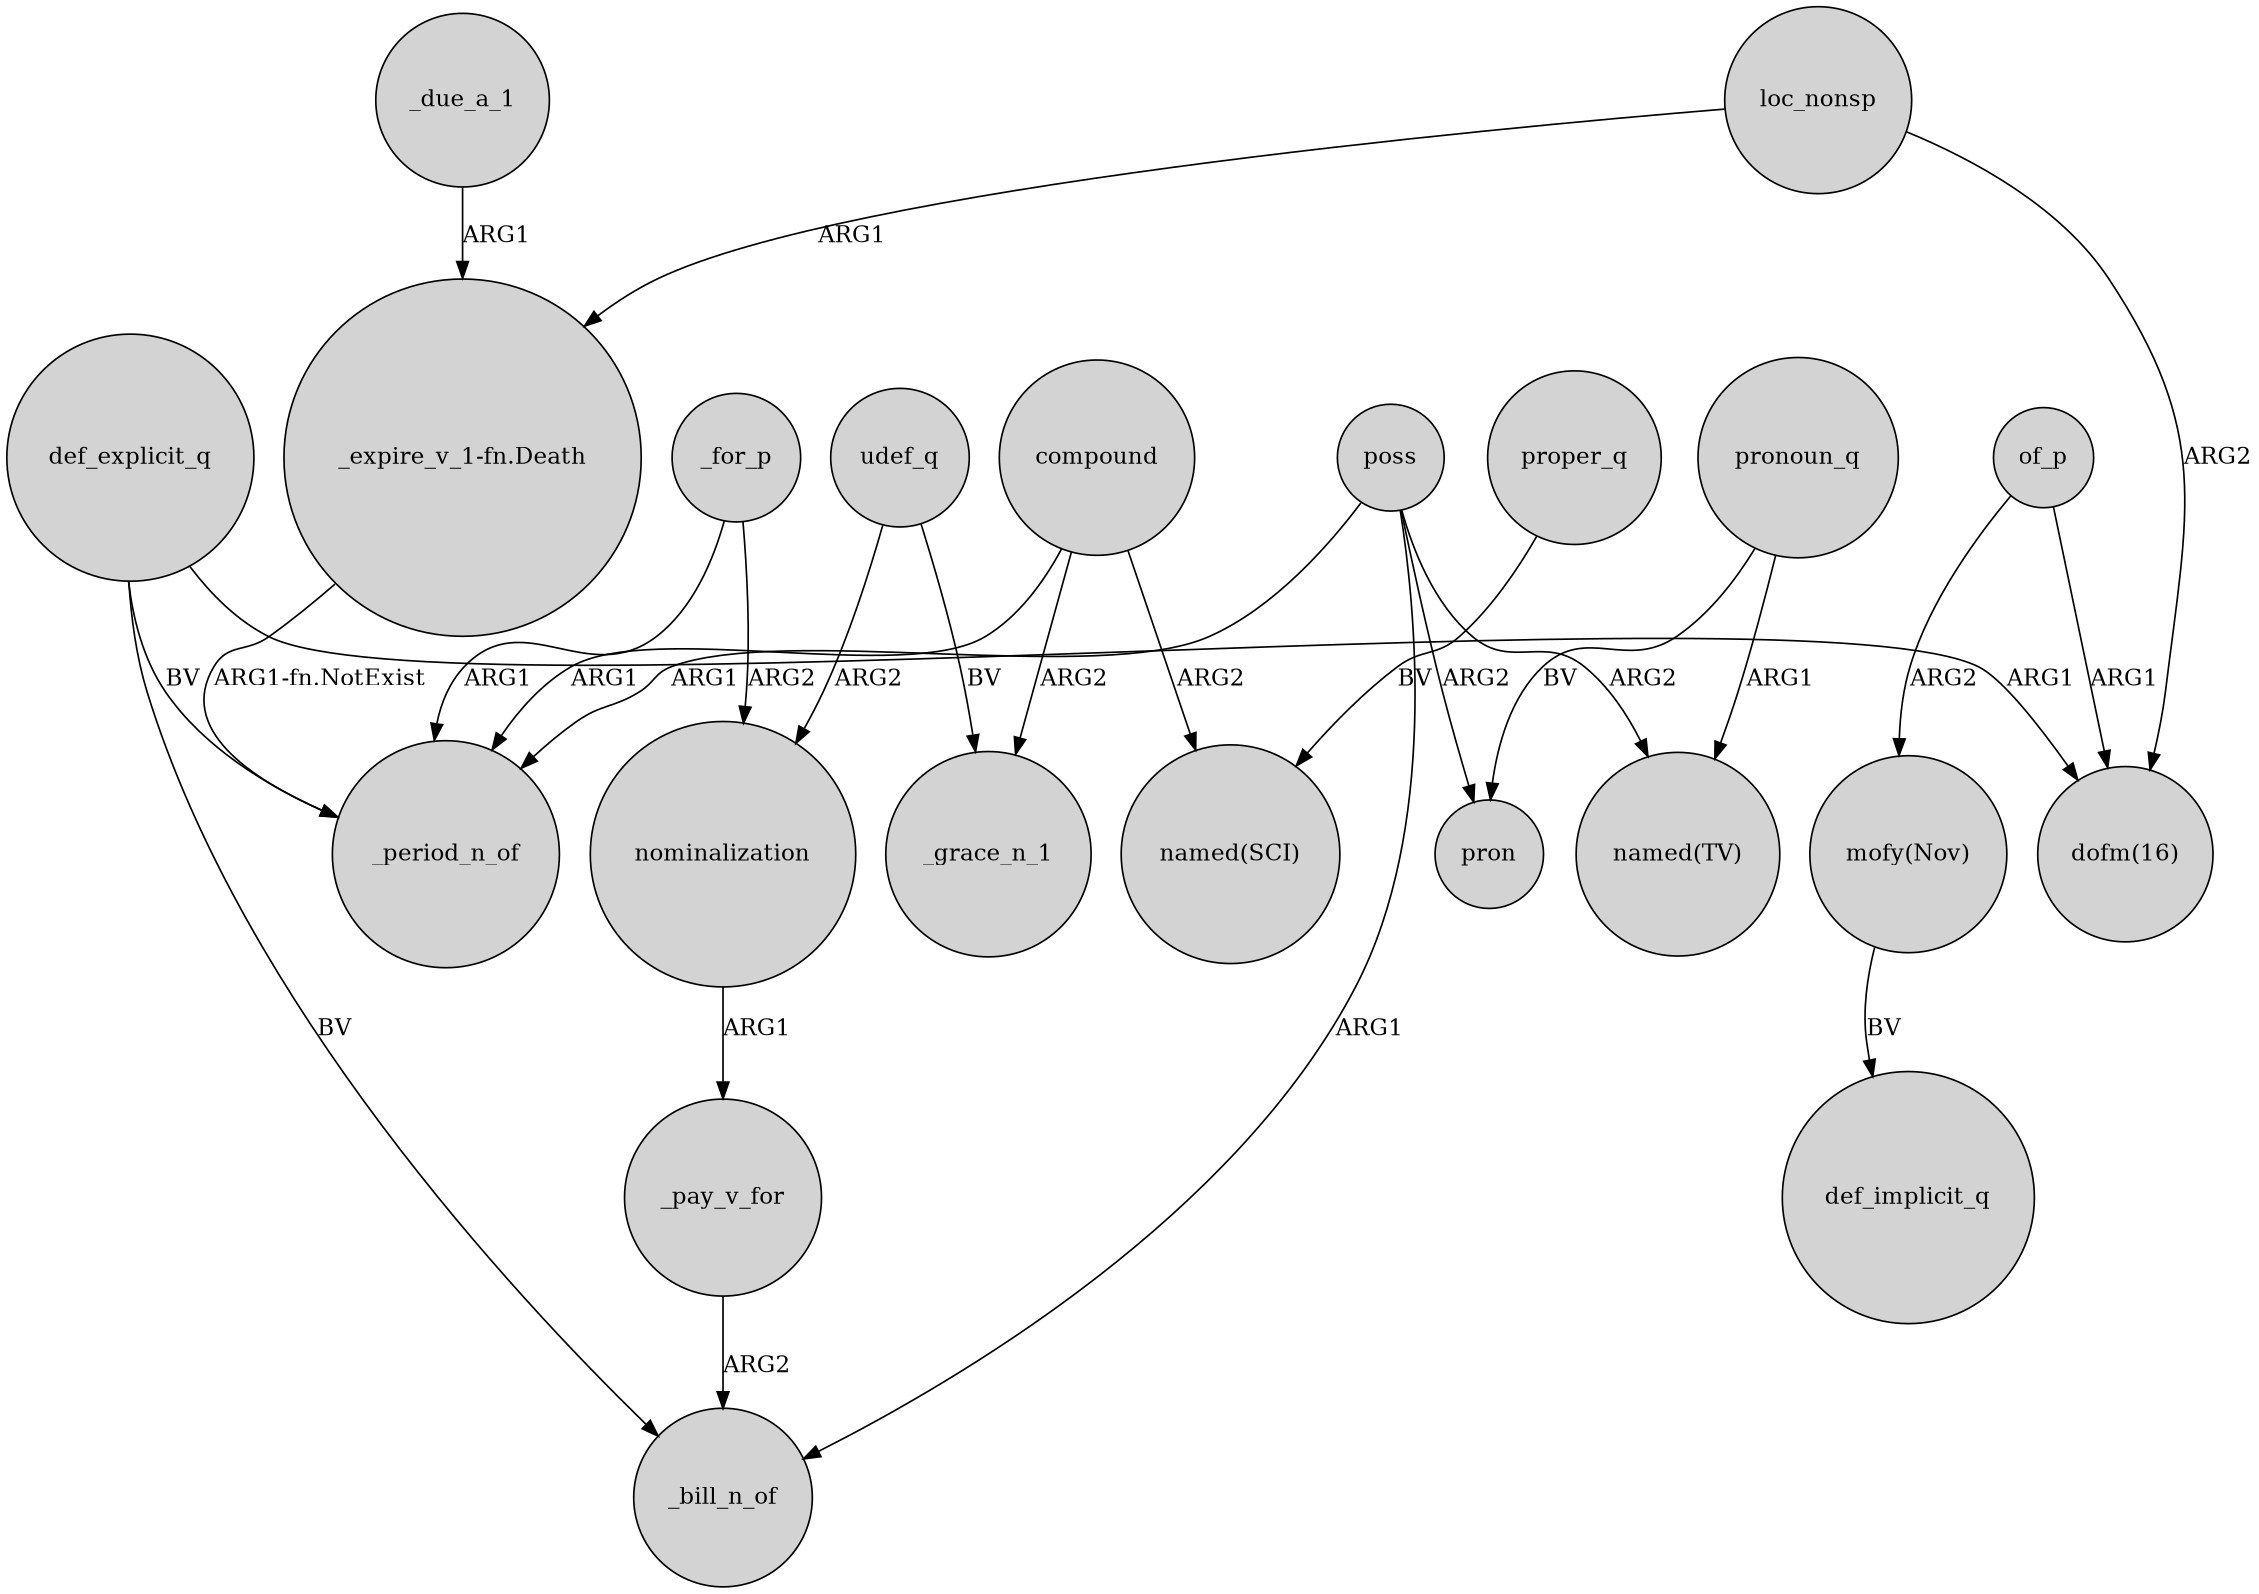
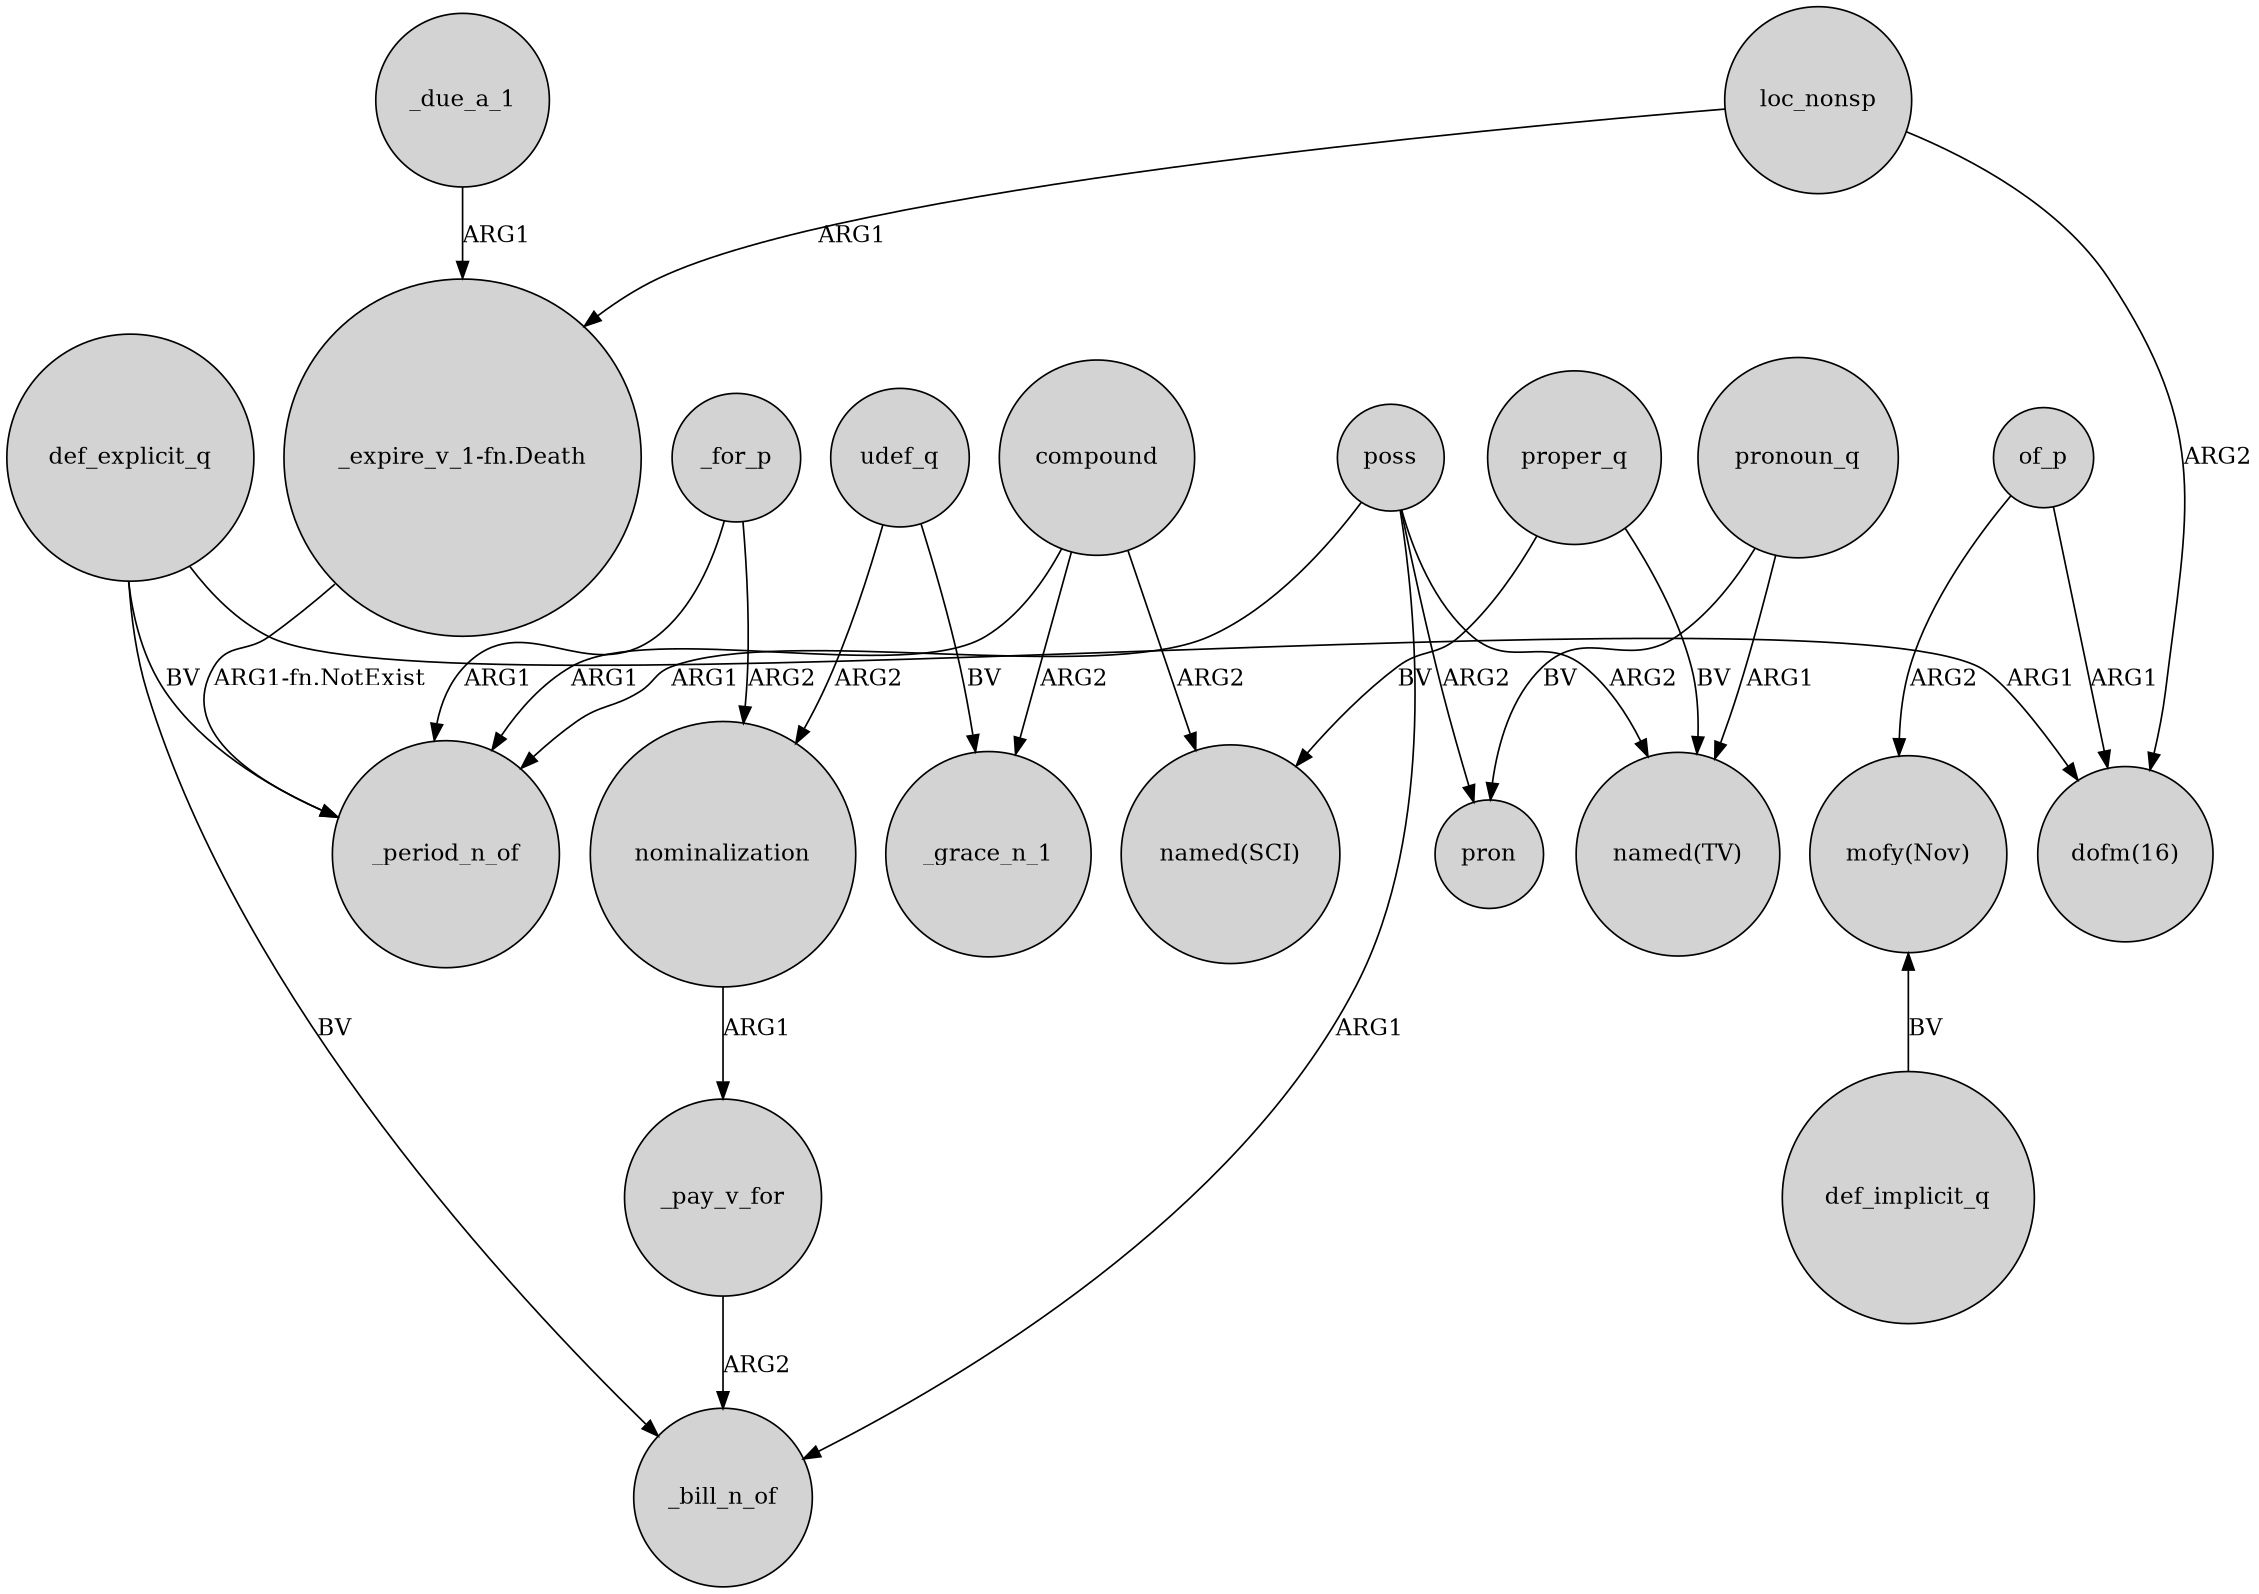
none -> (1676, 622)
(1866, 1004) -> (1908, 1021)
